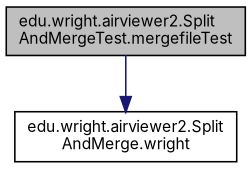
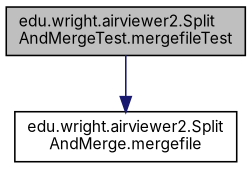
(126, 137) -> (126, 137)
